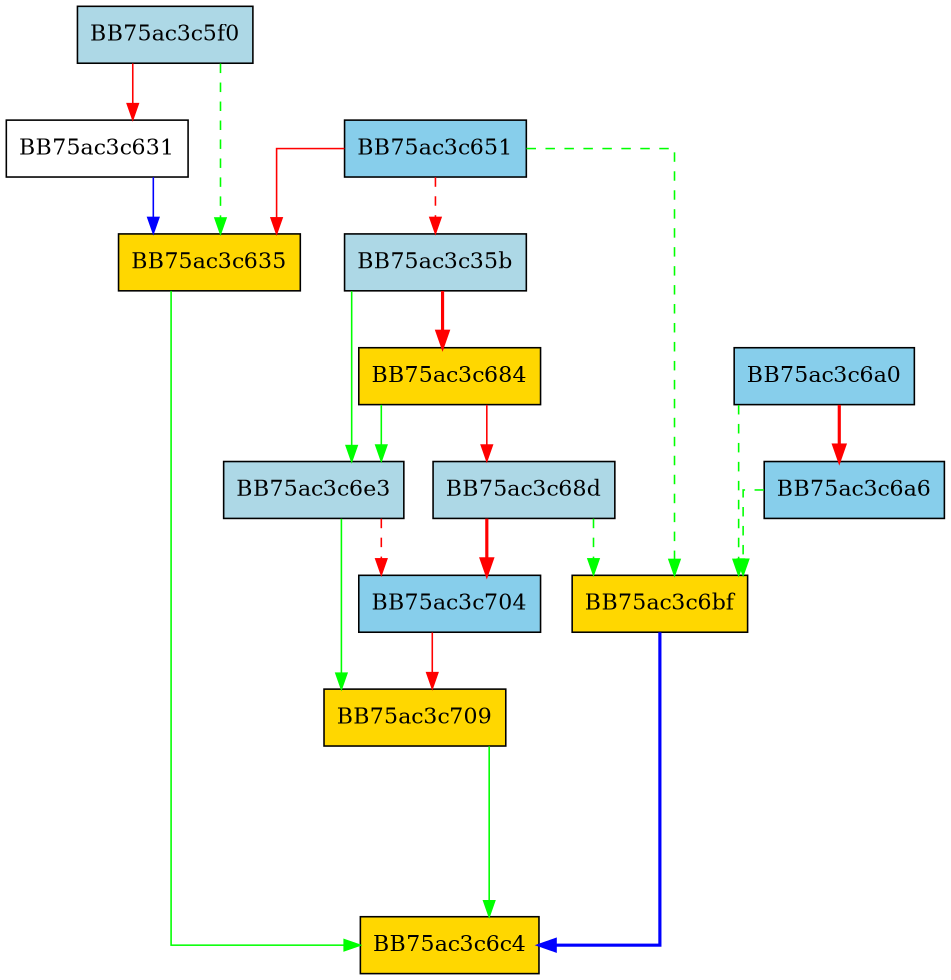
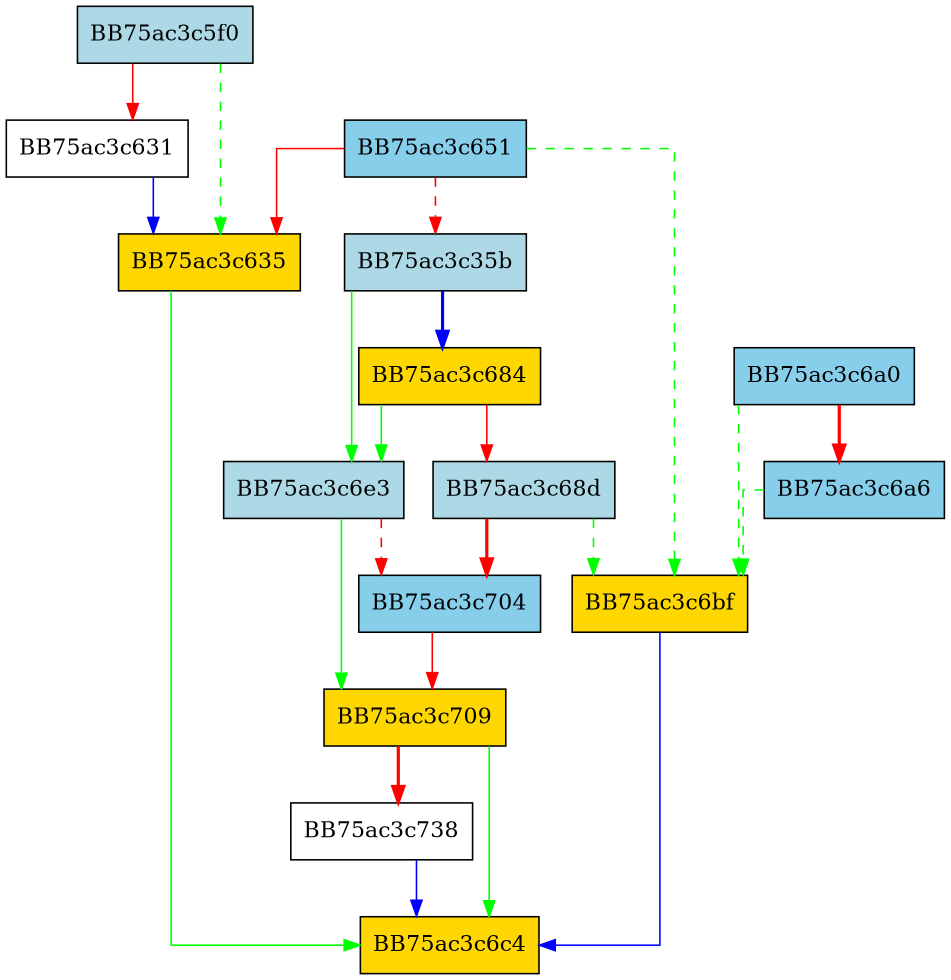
(443, 311) -> (443, 311)
none -> (382, 831)
(660, 841) -> (660, 841)
